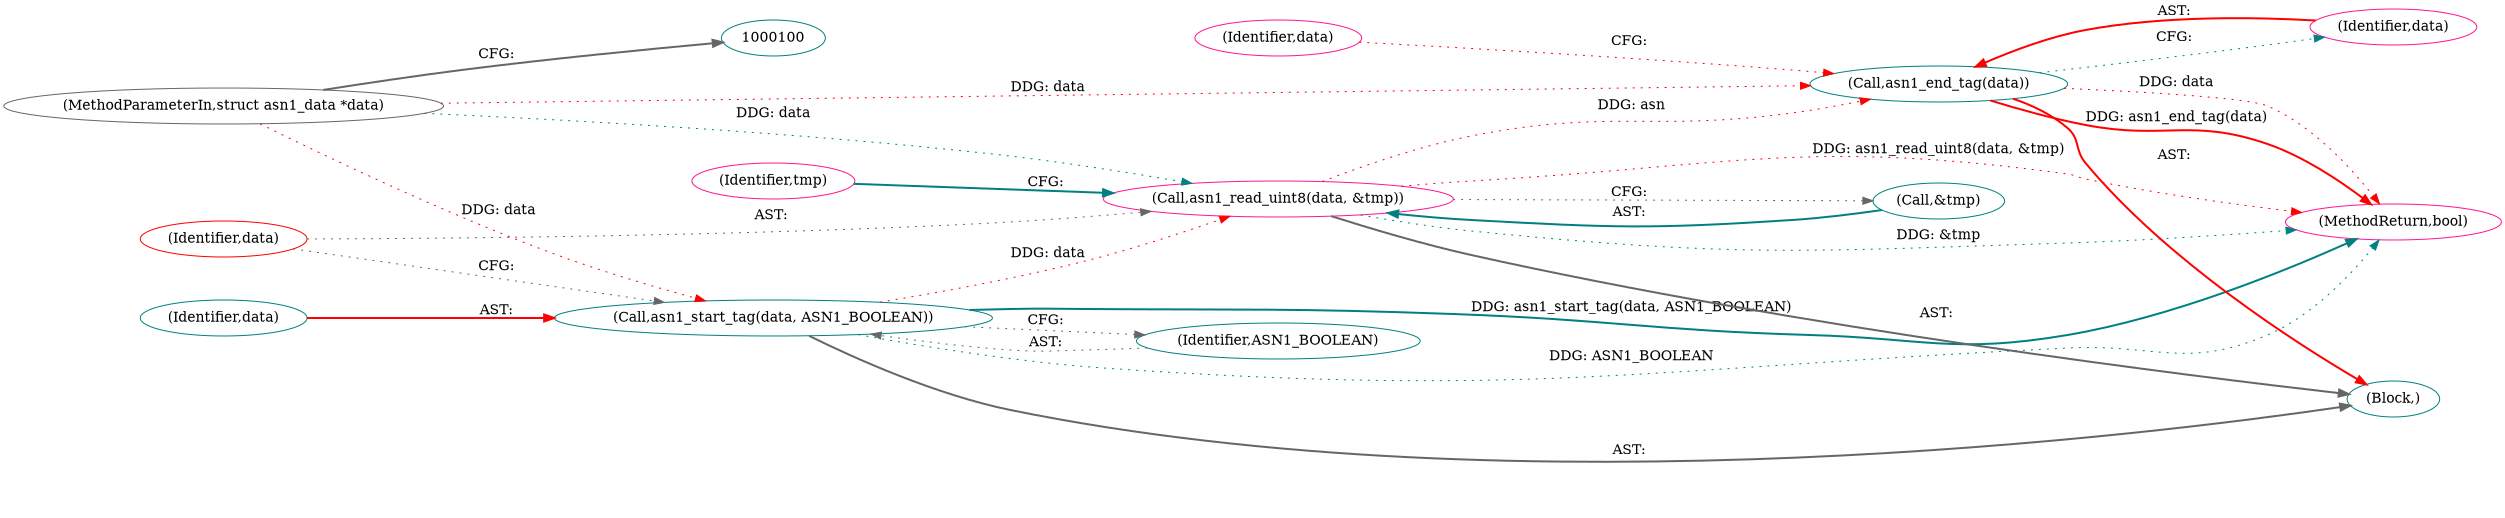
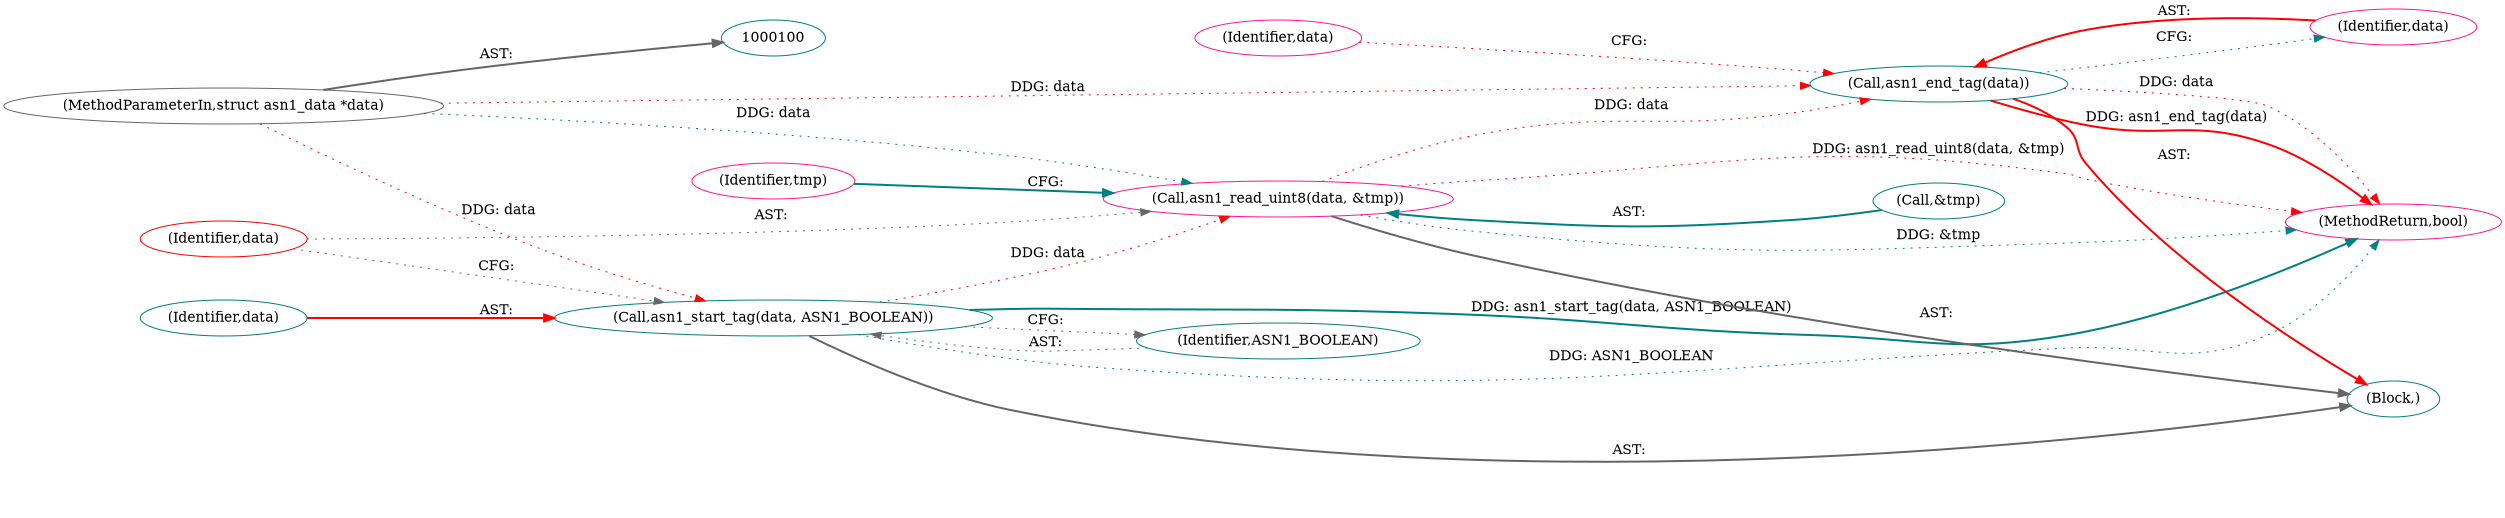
(499, 54) -> (499, 54)
(1632, 106) -> (1632, 106)
(1658, 200) -> none
